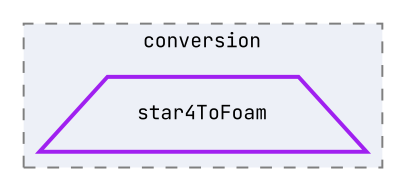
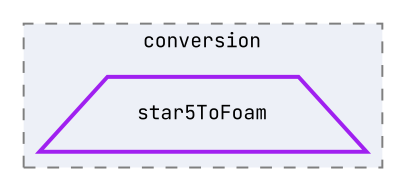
(203, 114) -> (203, 114)
